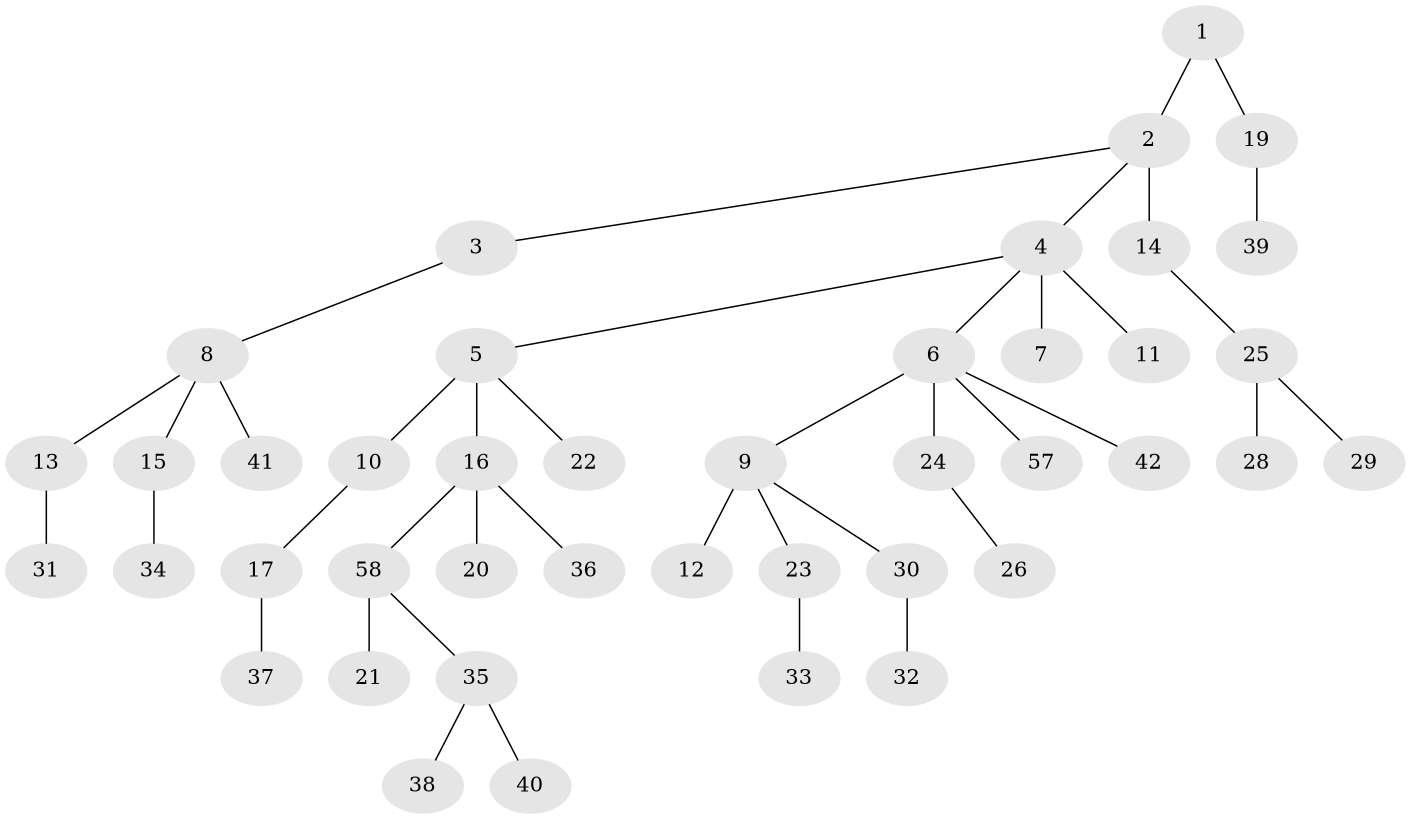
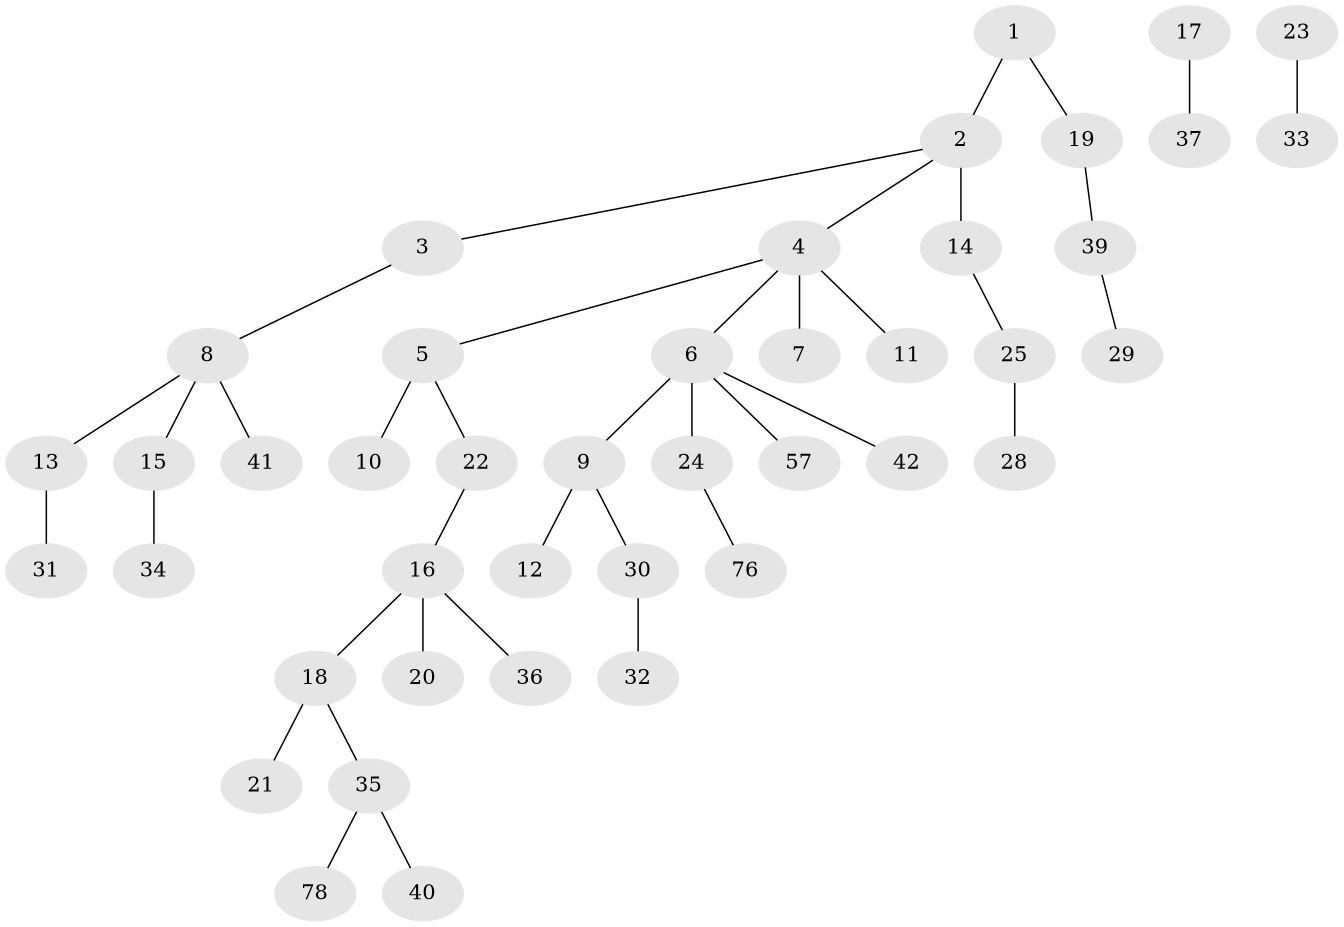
(1310, 409) -> (1109, 302)
(477, 410) -> (450, 517)
(315, 517) -> none
(773, 517) -> none
(369, 571) -> (315, 678)
(1015, 571) -> (746, 571)
(423, 786) -> (315, 894)
